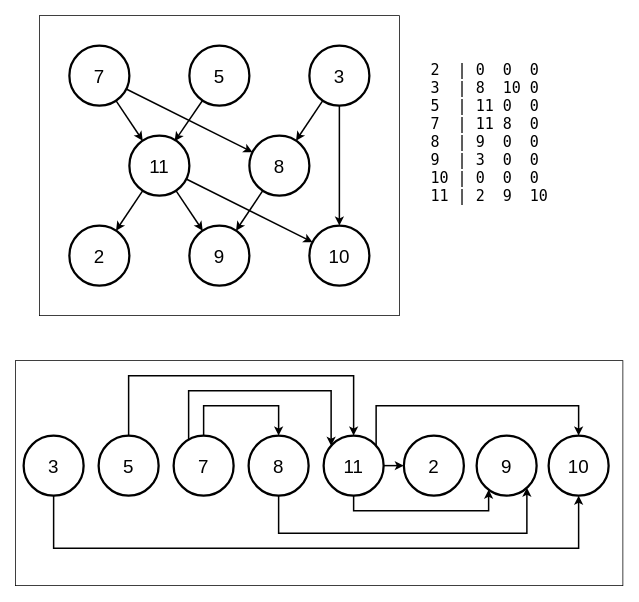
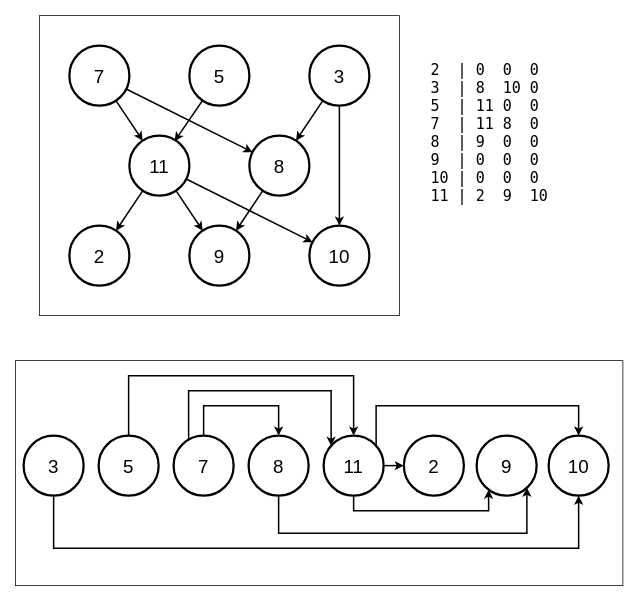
(455, 132) -> (455, 132)
